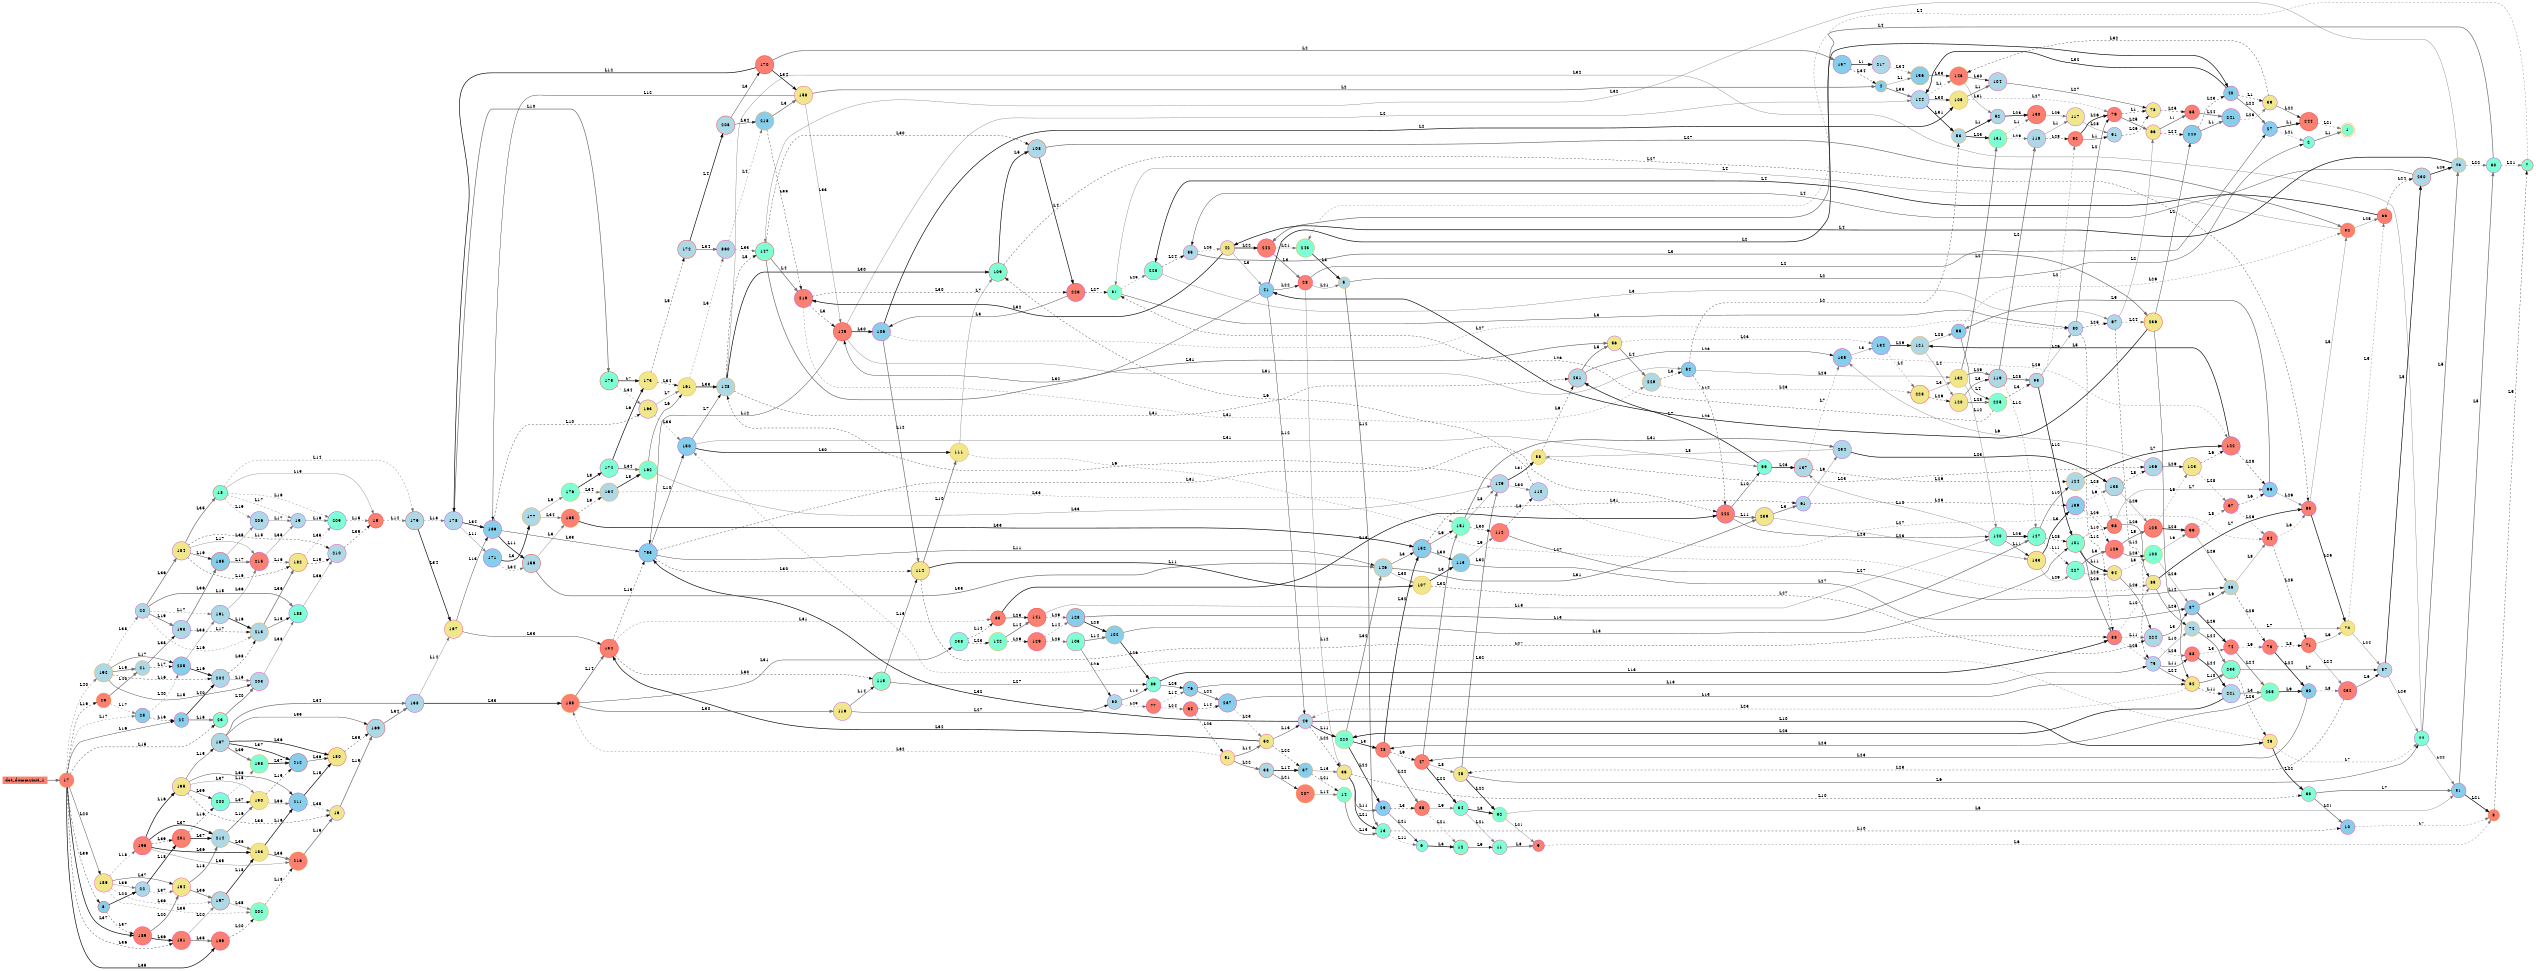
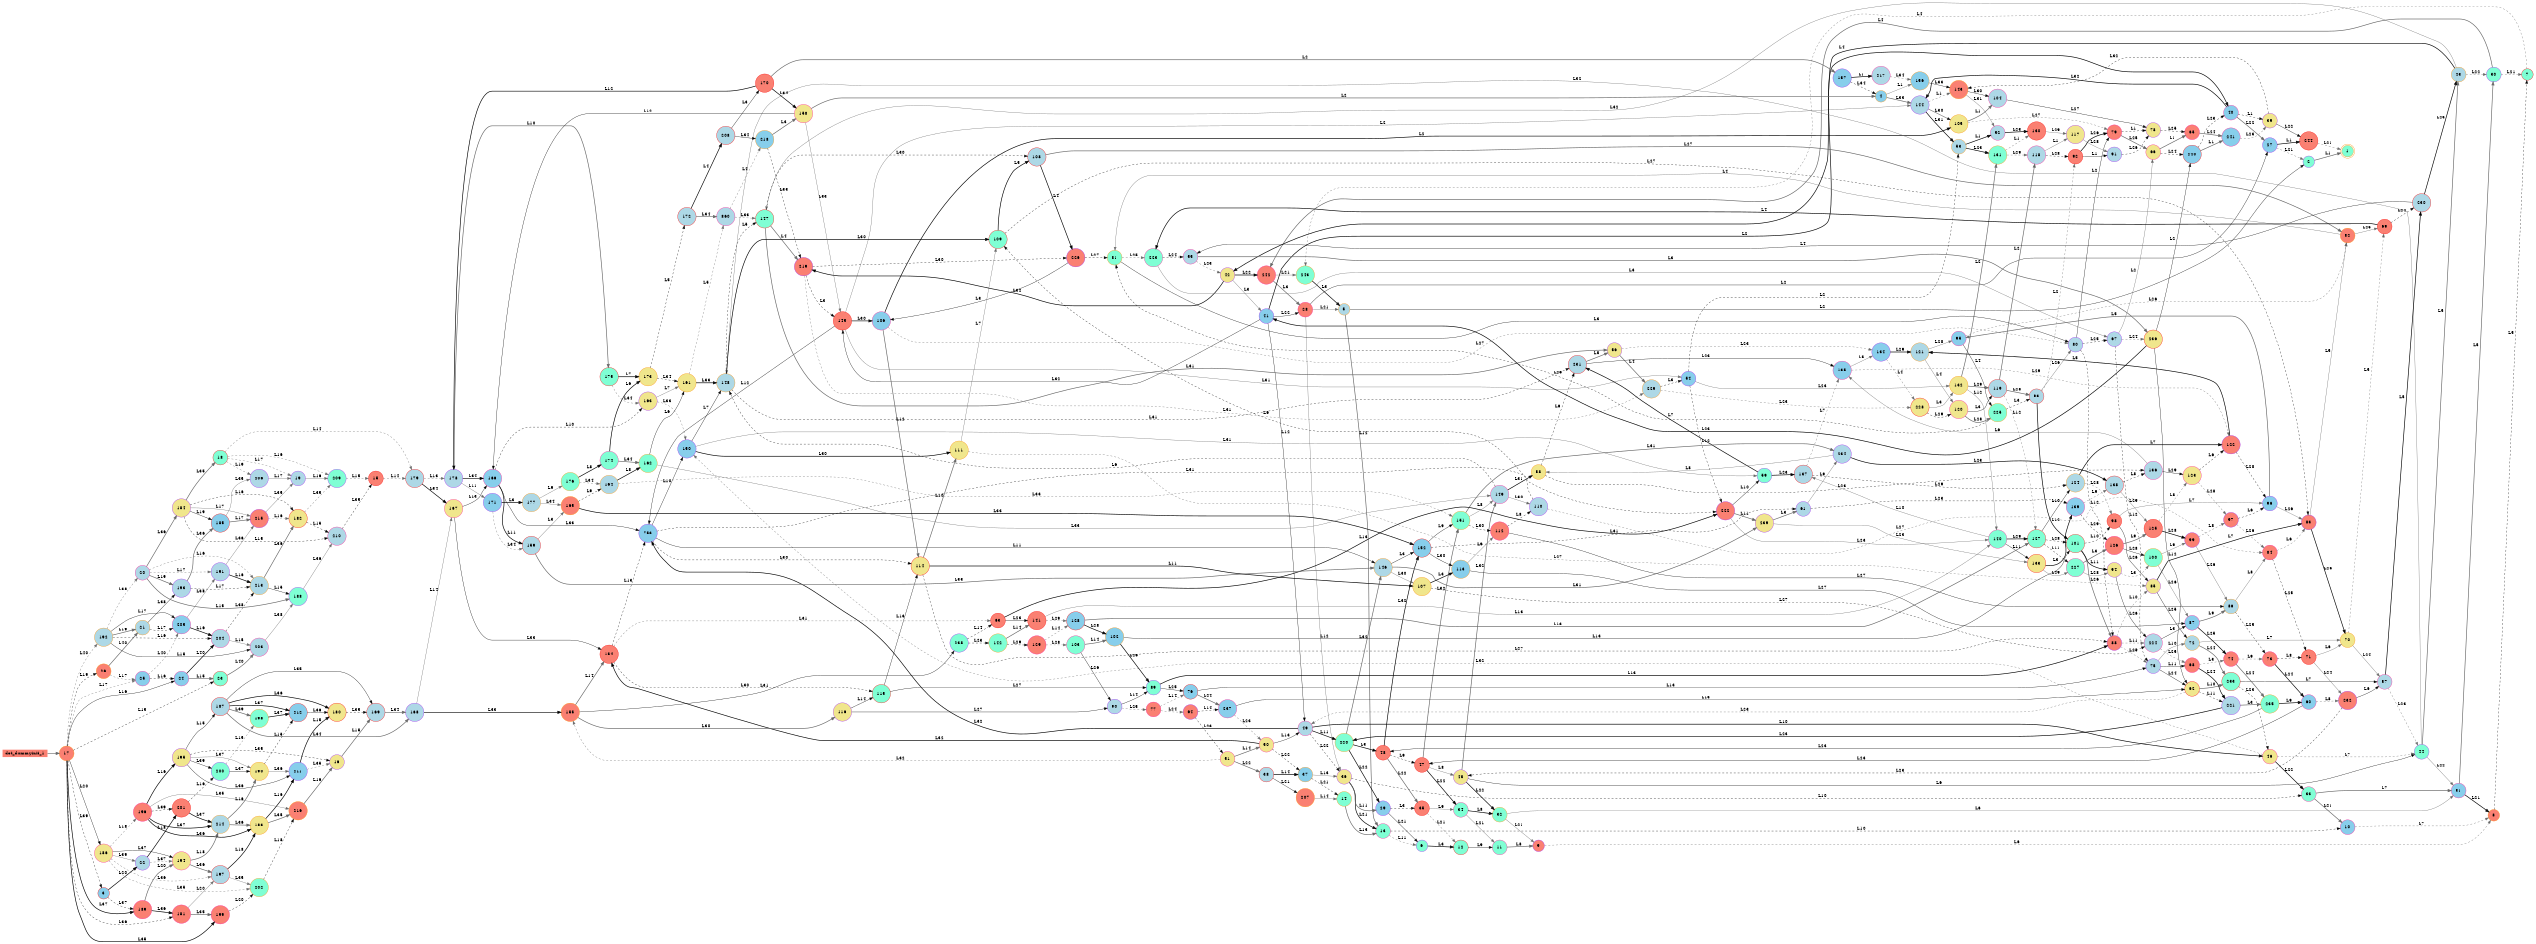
(307, 474) -> none
(1858, 537) -> (1854, 542)
(2402, 703) -> (2402, 715)
